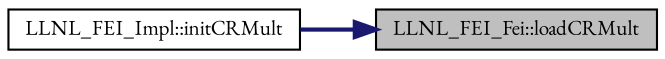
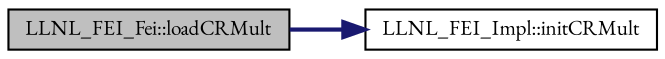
(328, 30) -> (316, 30)
